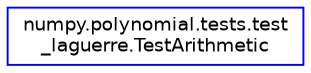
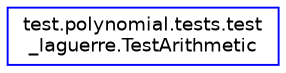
(156, 36) -> (143, 36)
